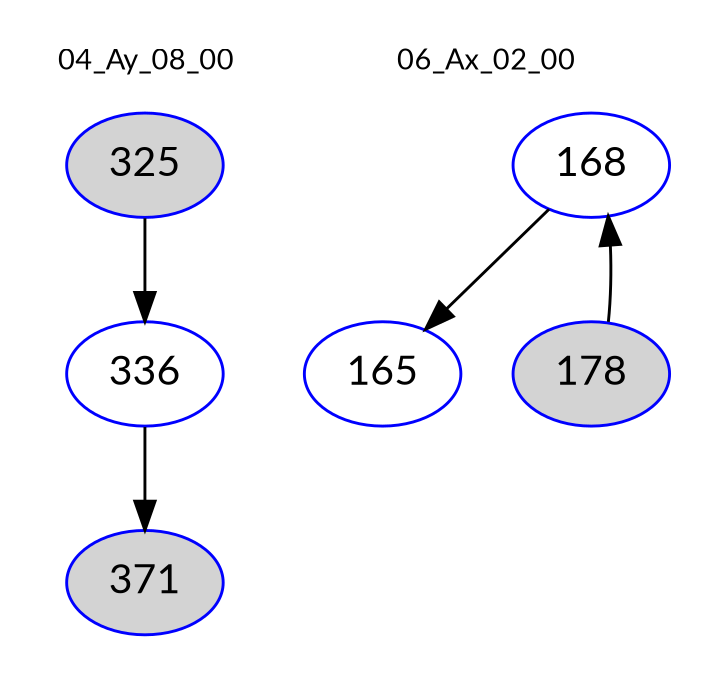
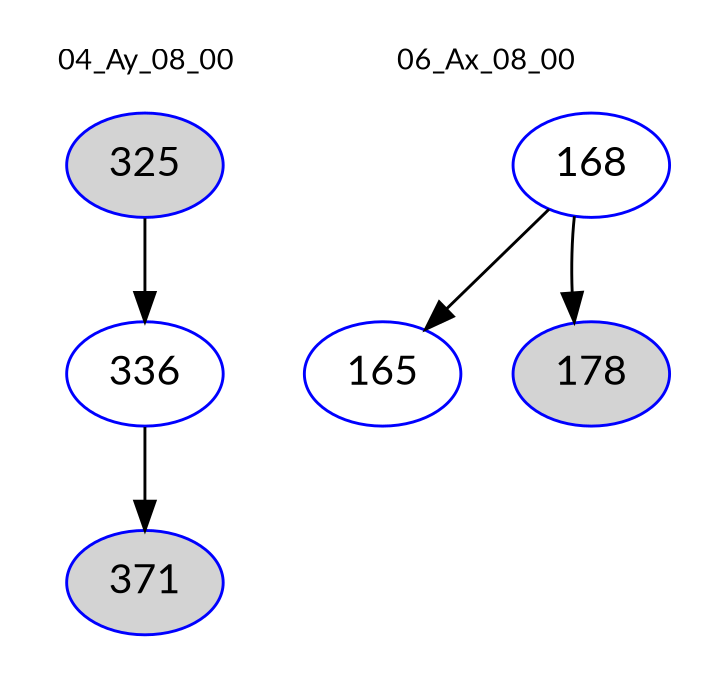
(487, 62) -> (487, 62)
(611, 284) -> (572, 255)
